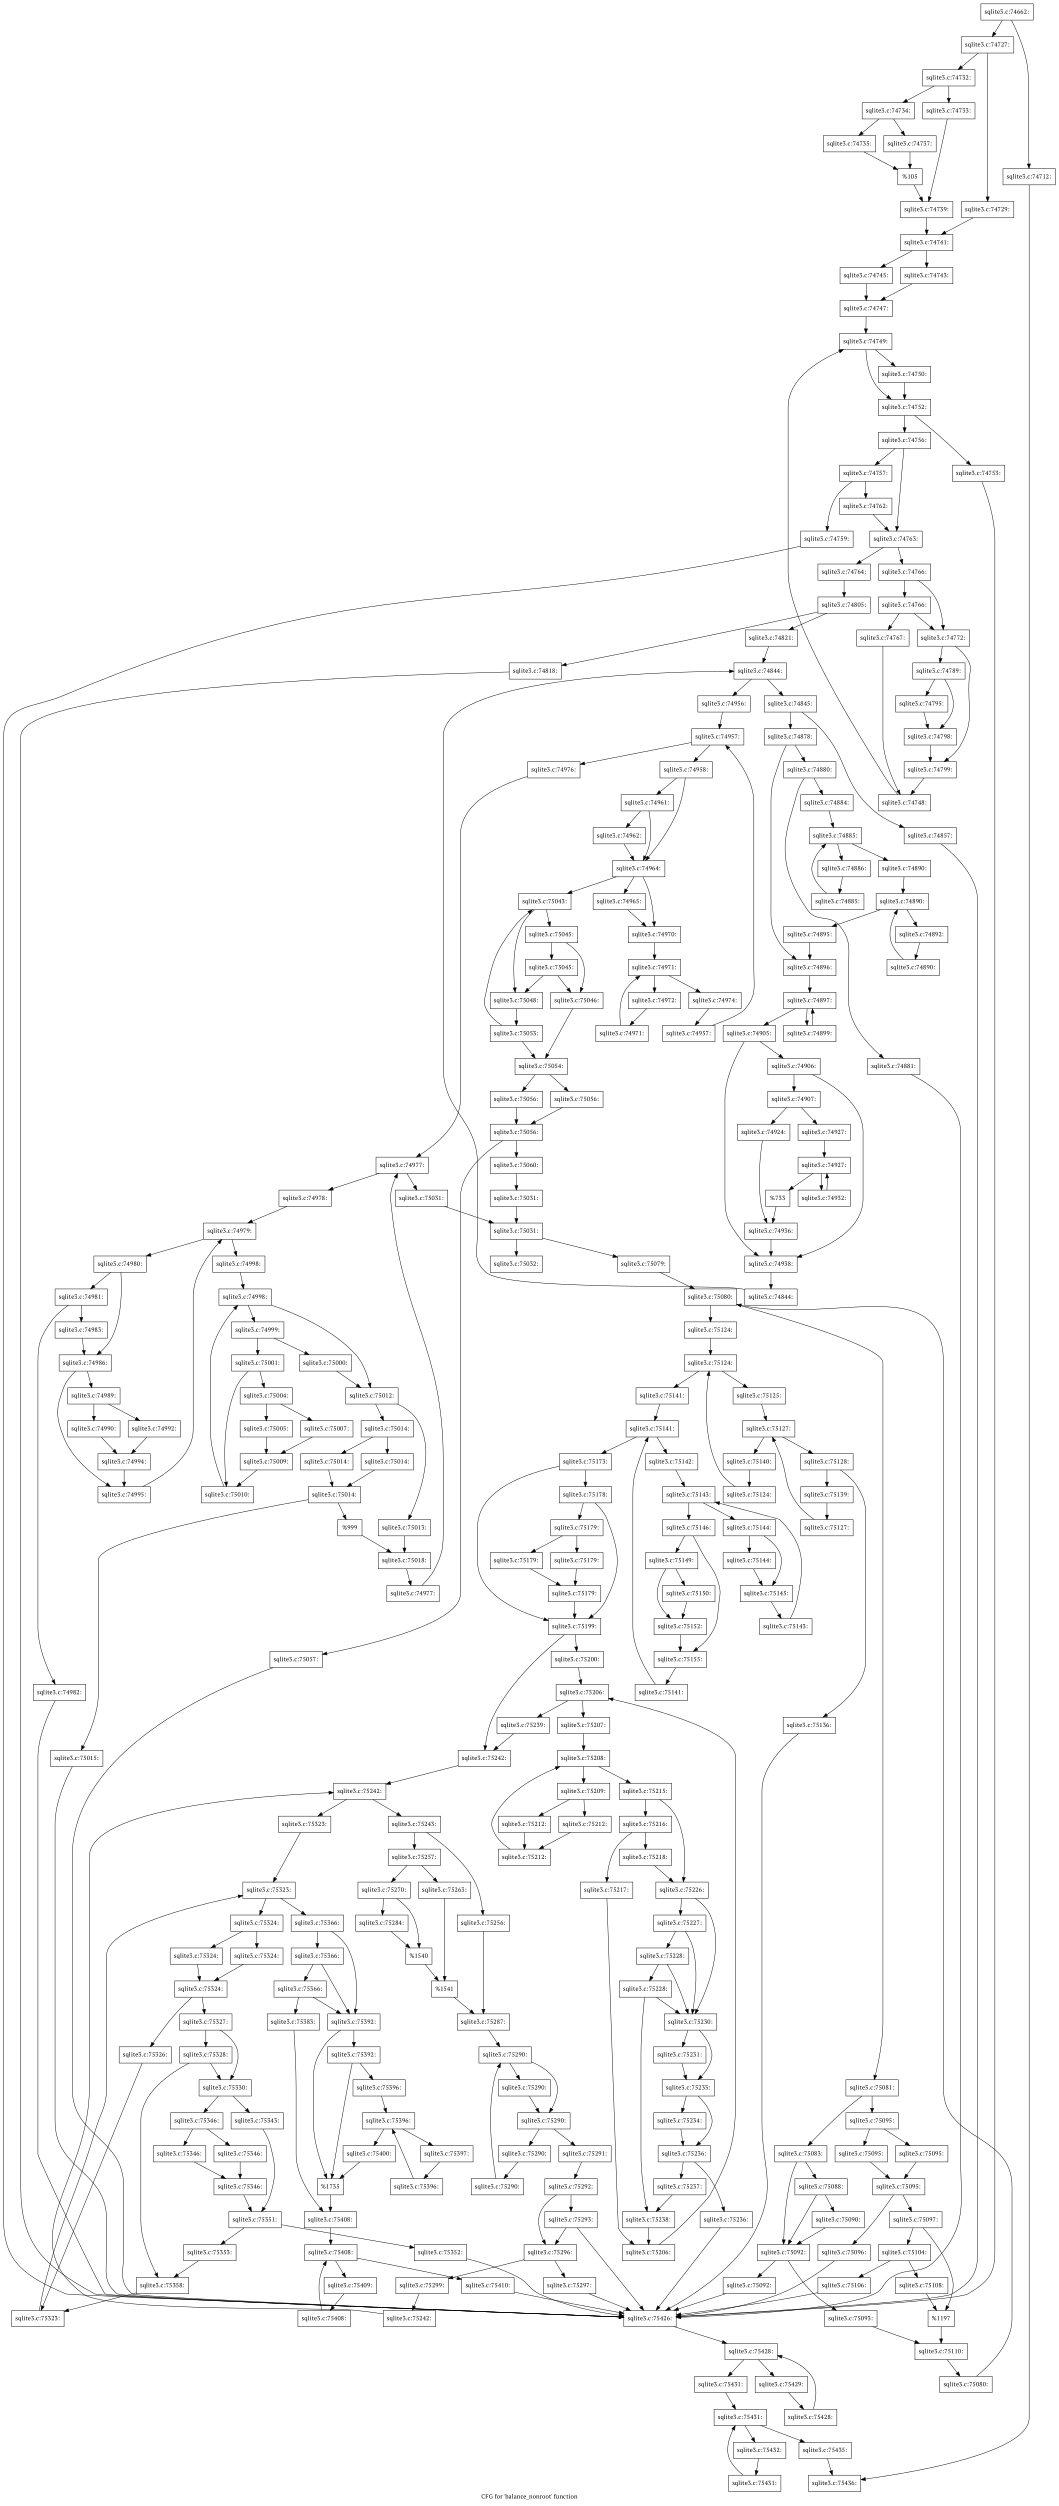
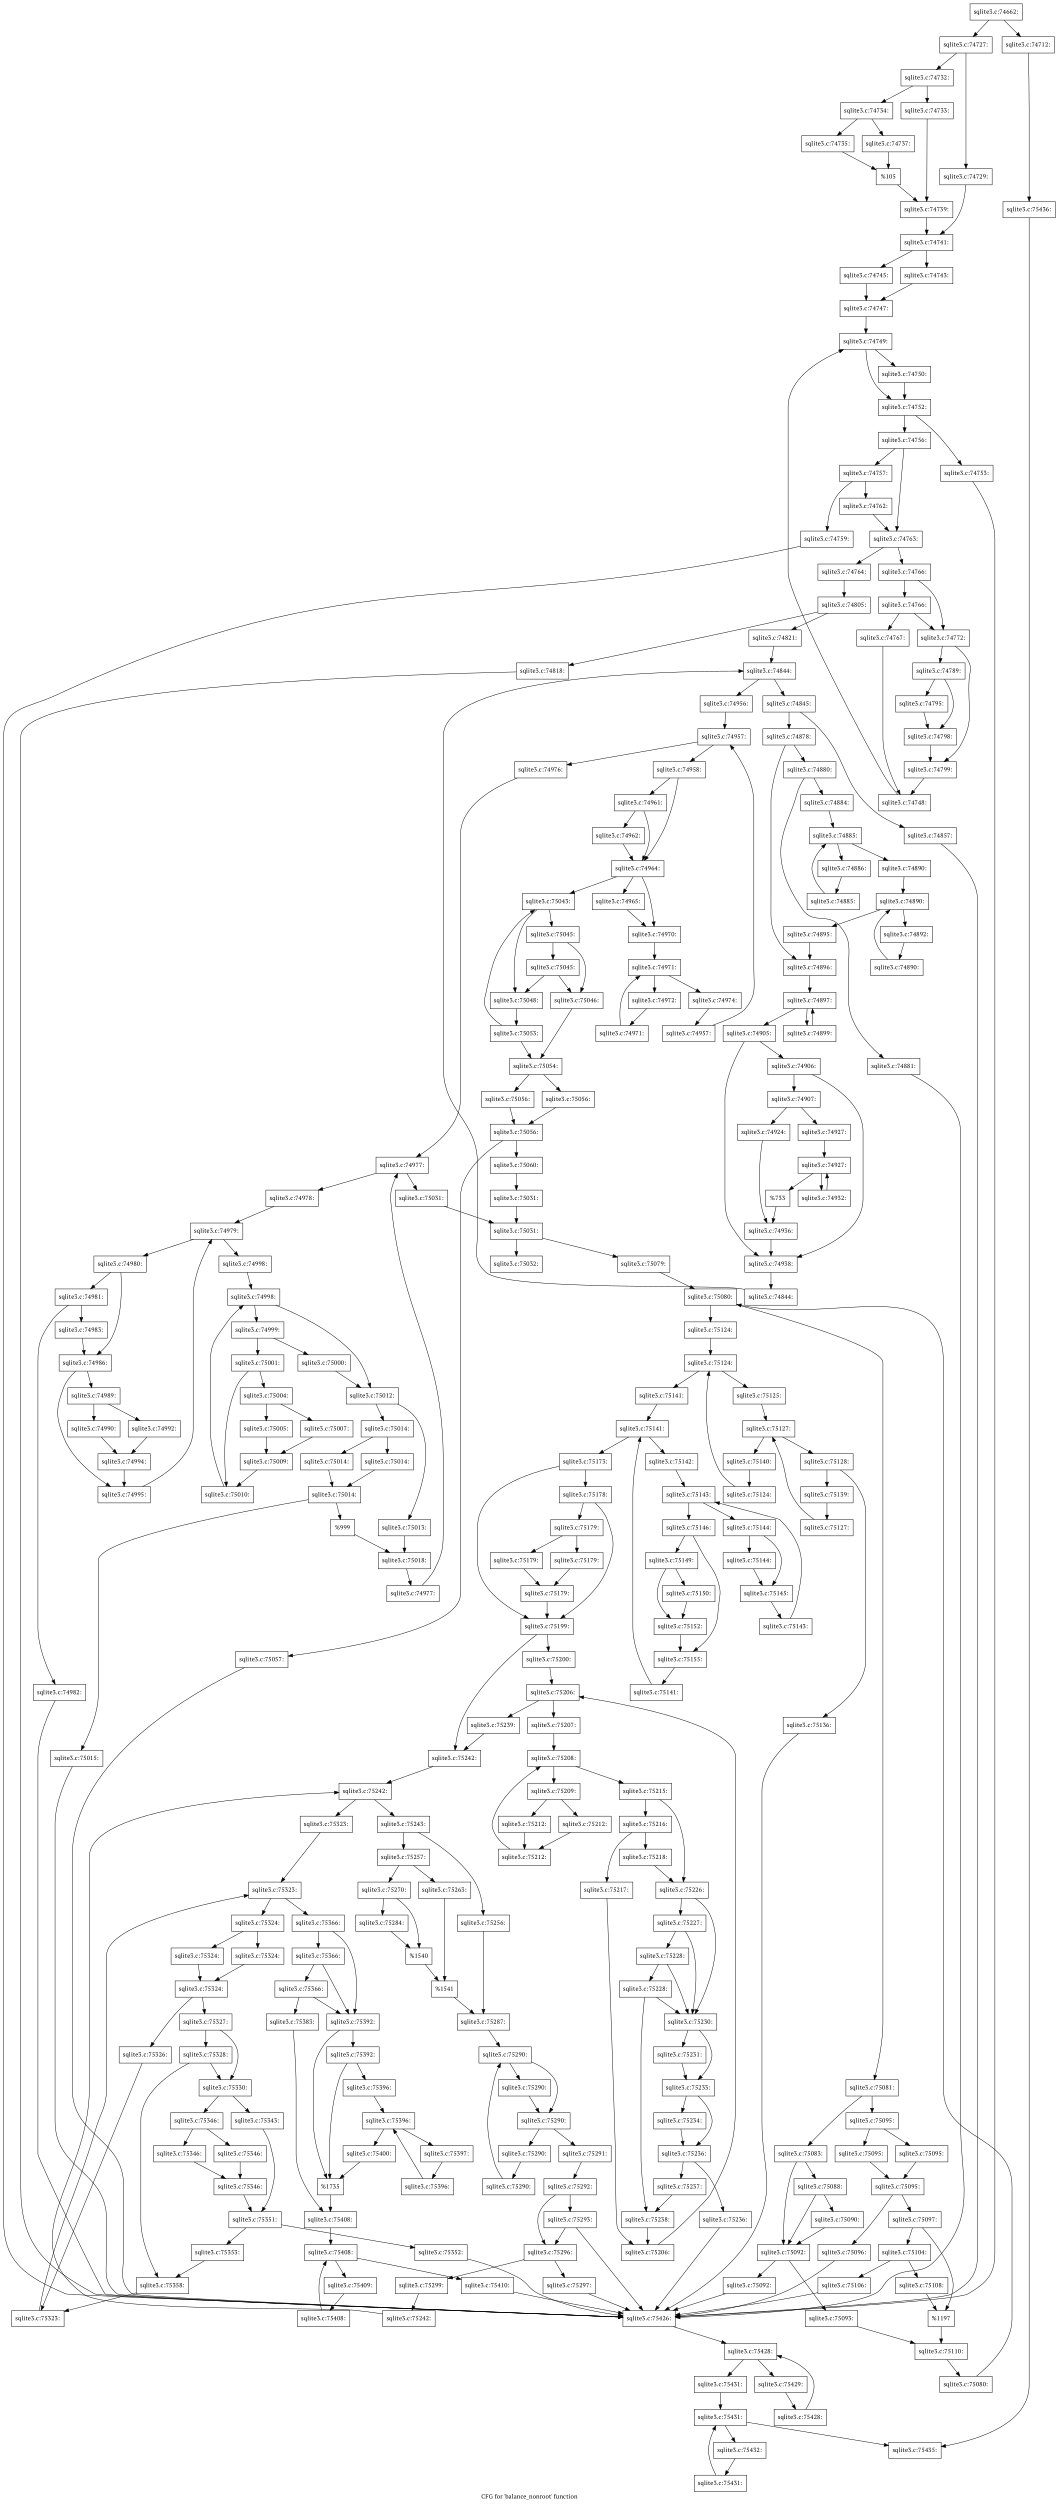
(829, 2465) -> (1029, 1357)
